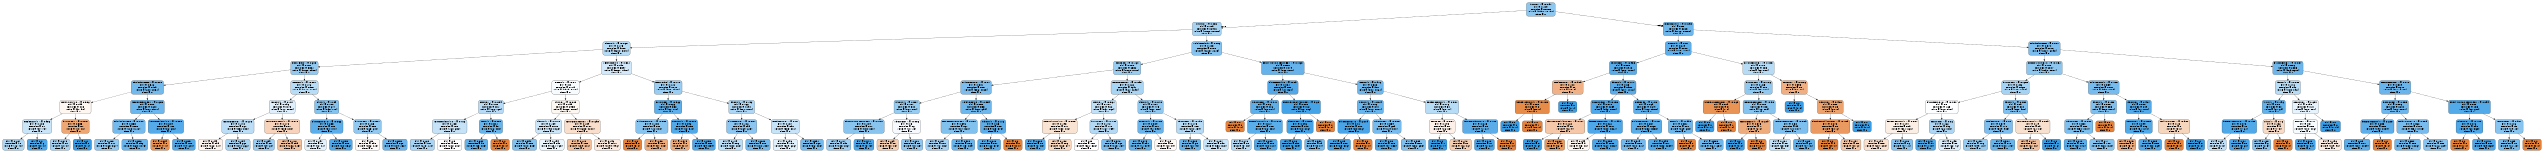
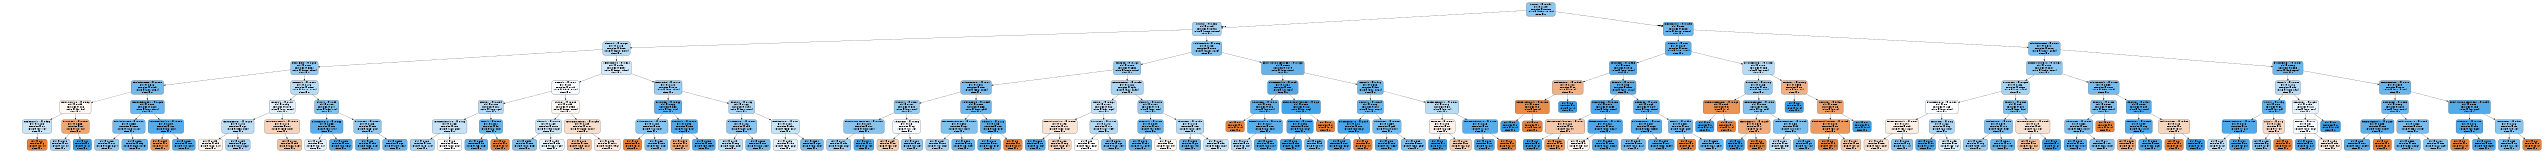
(13, 145) -> none
(37, 145) -> (37, 145)
(264, 145) -> none
(368, 145) -> (368, 145)
(656, 145) -> (656, 145)
